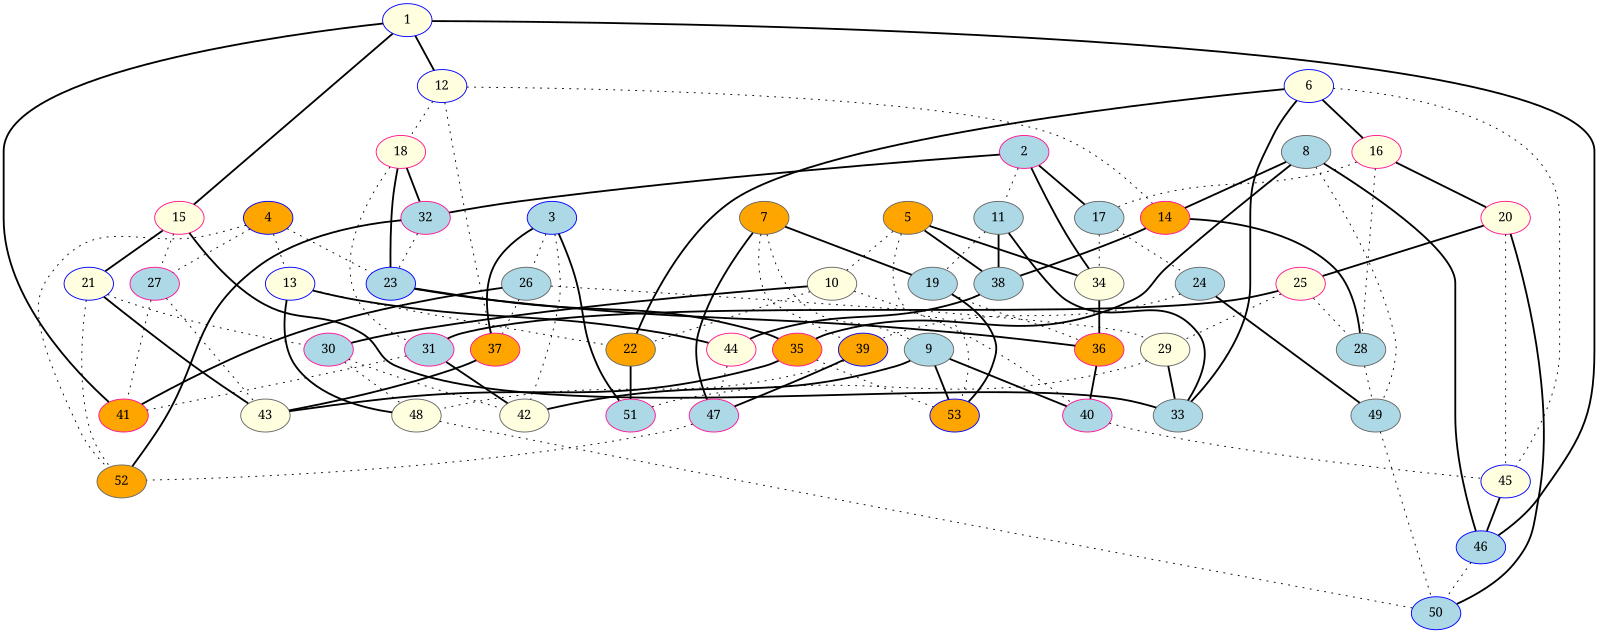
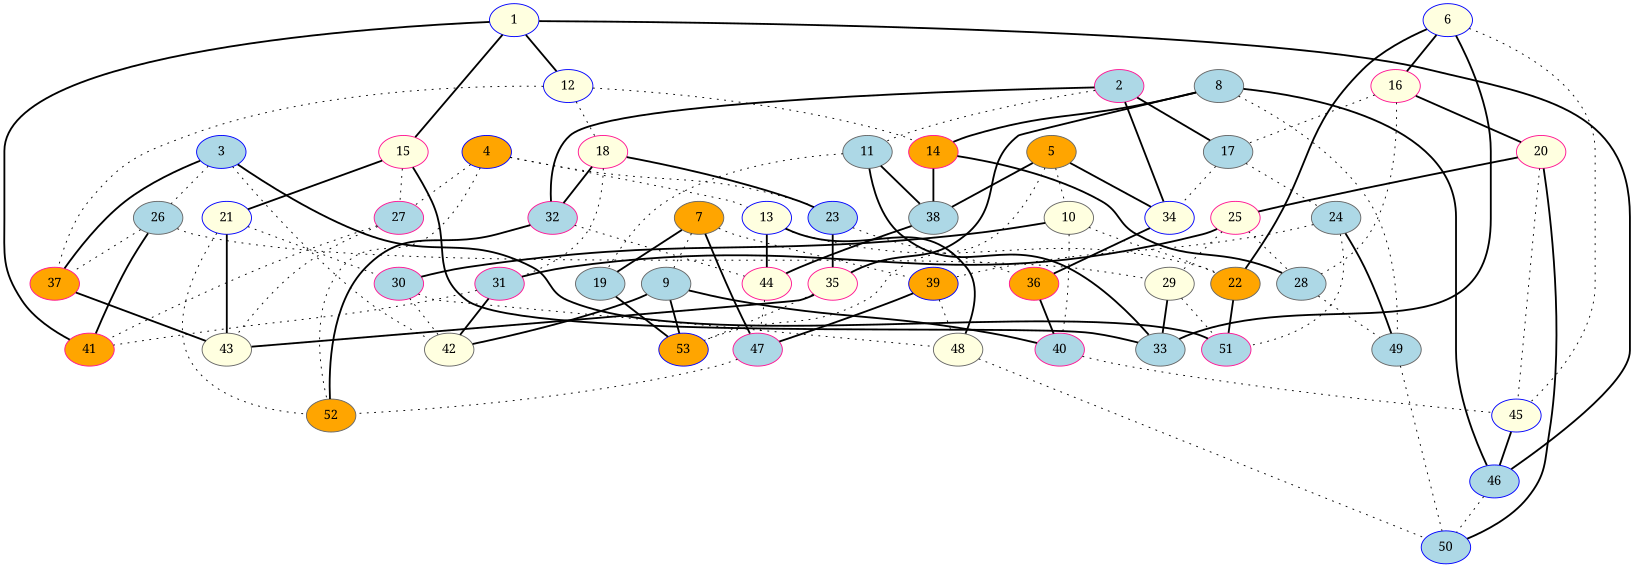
(408, 251) -> (638, 244)
(1099, 284) -> (1170, 218)
none -> (1335, 299)
(1015, 318) -> none
(745, 319) -> (933, 251)
(797, 350) -> (833, 284)
